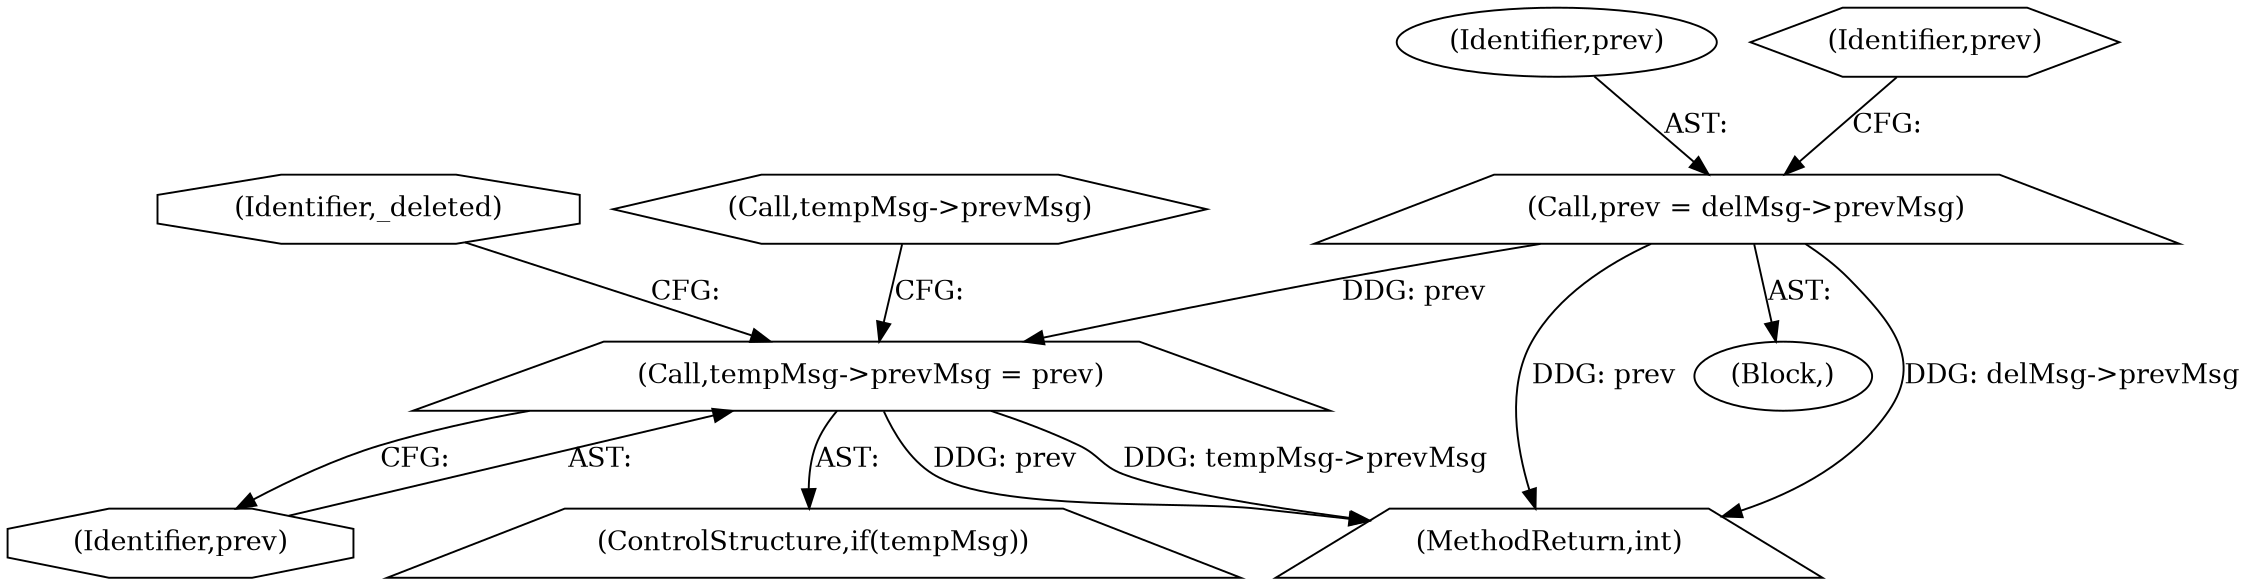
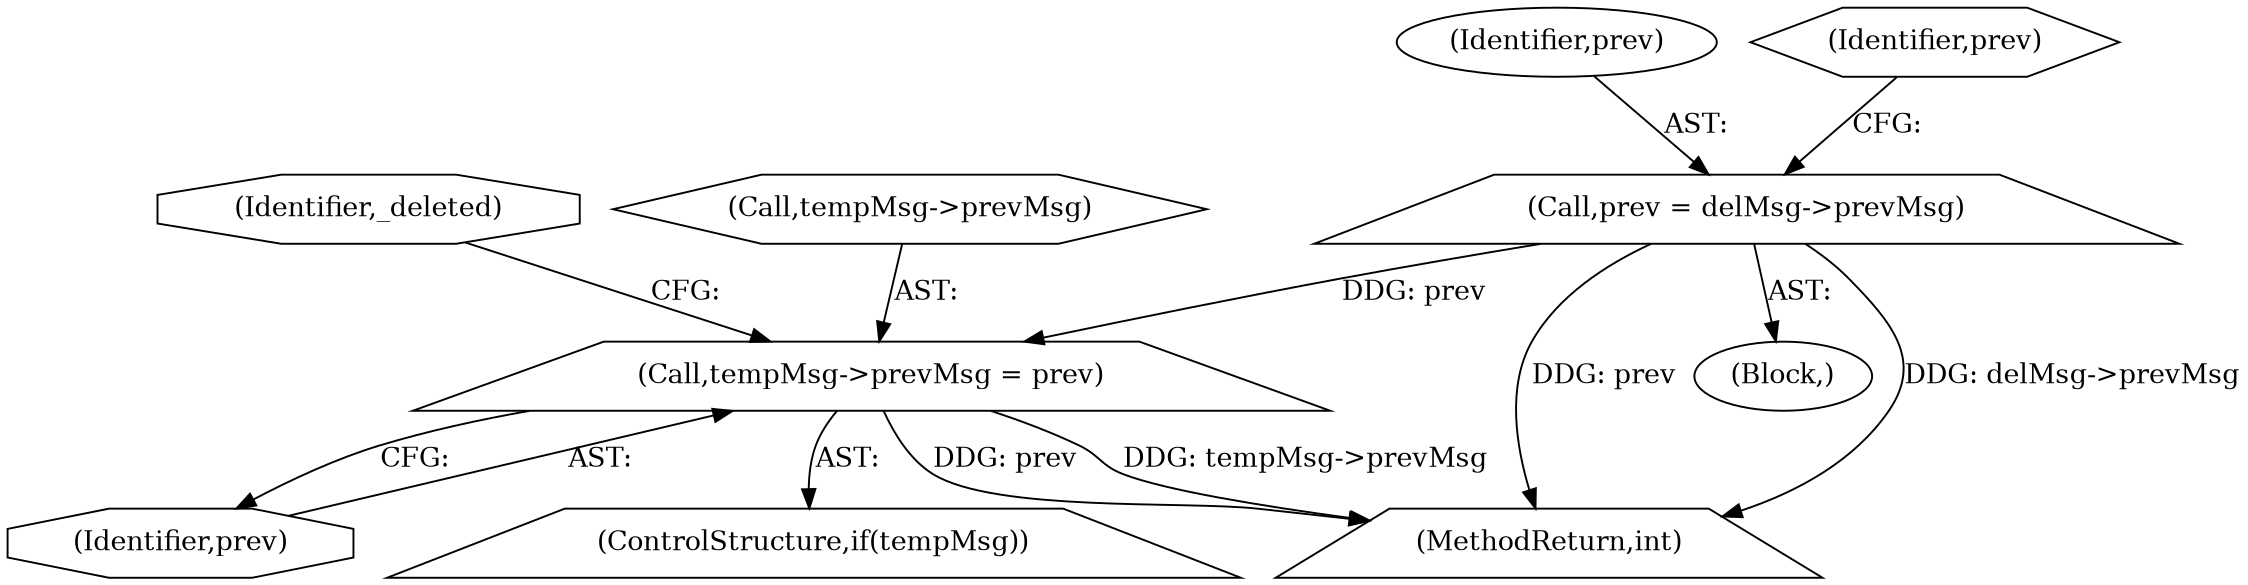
(934, 293) -> (931, 293)
